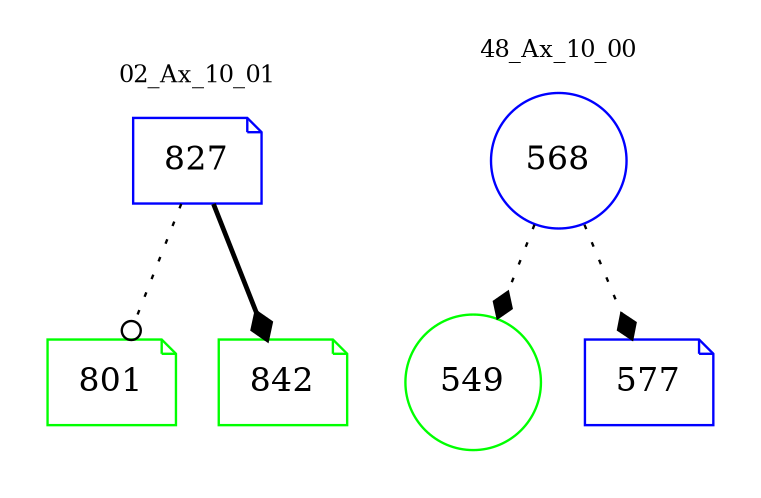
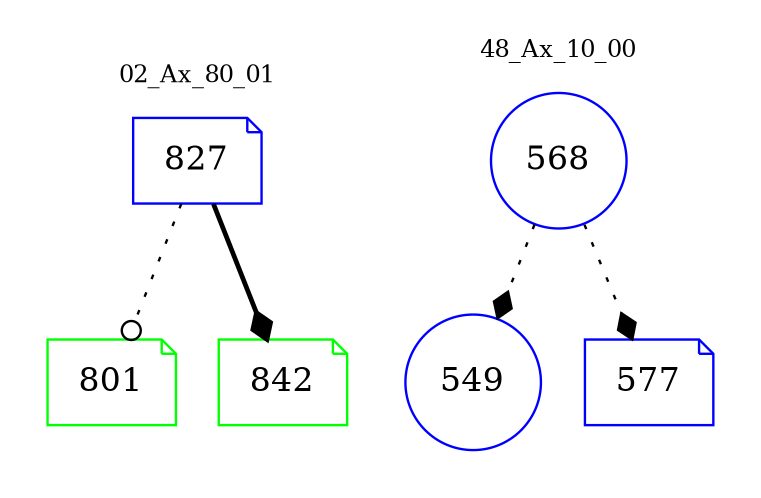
(197, 76) -> (197, 76)
(473, 382) -> (473, 382)
